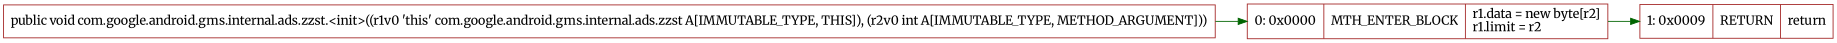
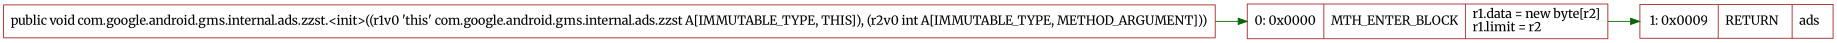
(1807, 21) -> (1809, 21)
